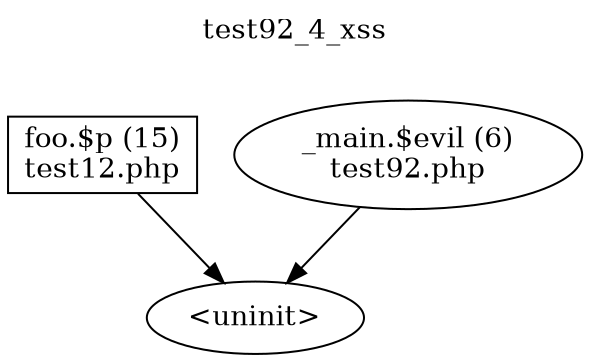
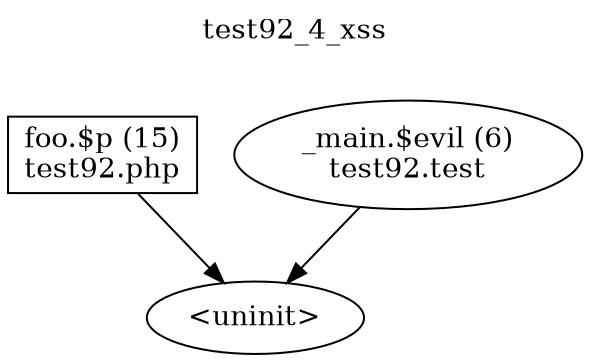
(103, 155) -> (103, 155)
(408, 155) -> (408, 155)
